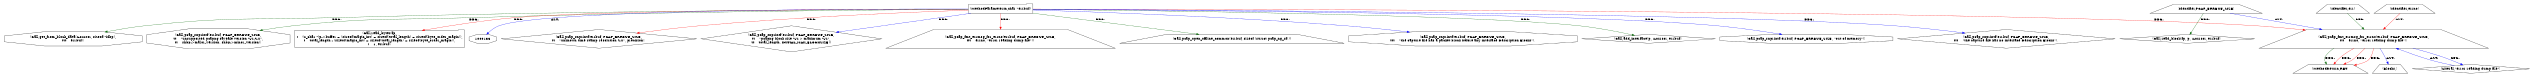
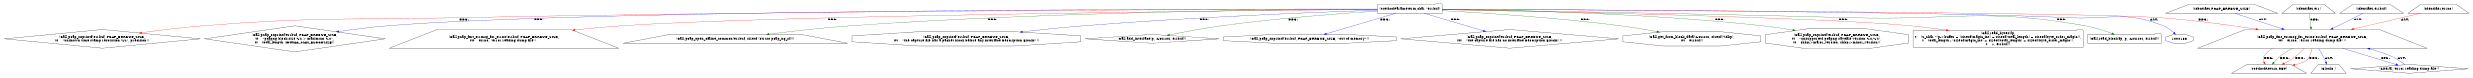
none -> (2372, 9)
(2198, 21) -> (1778, 16)
(2187, 39) -> (2124, 39)
